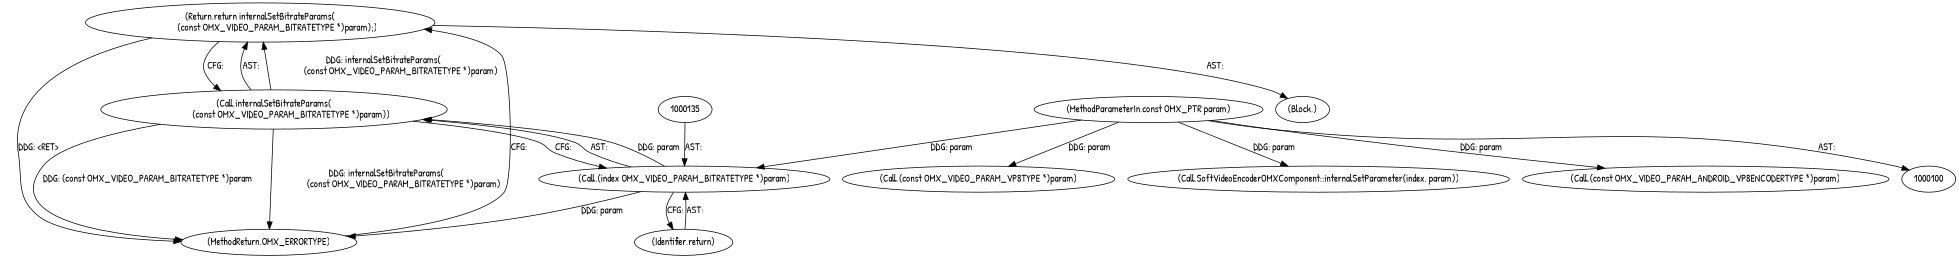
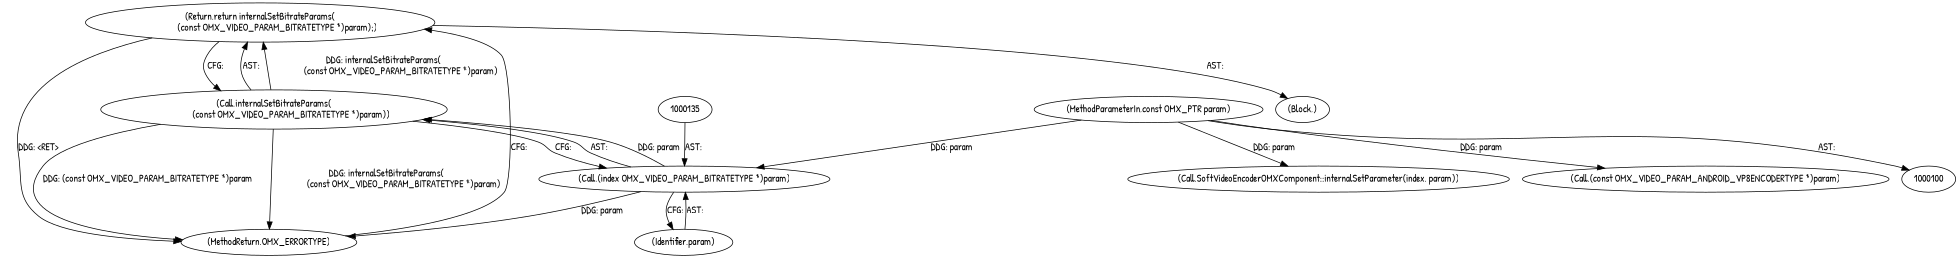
(979, 179) -> none
(684, 242) -> (684, 242)
